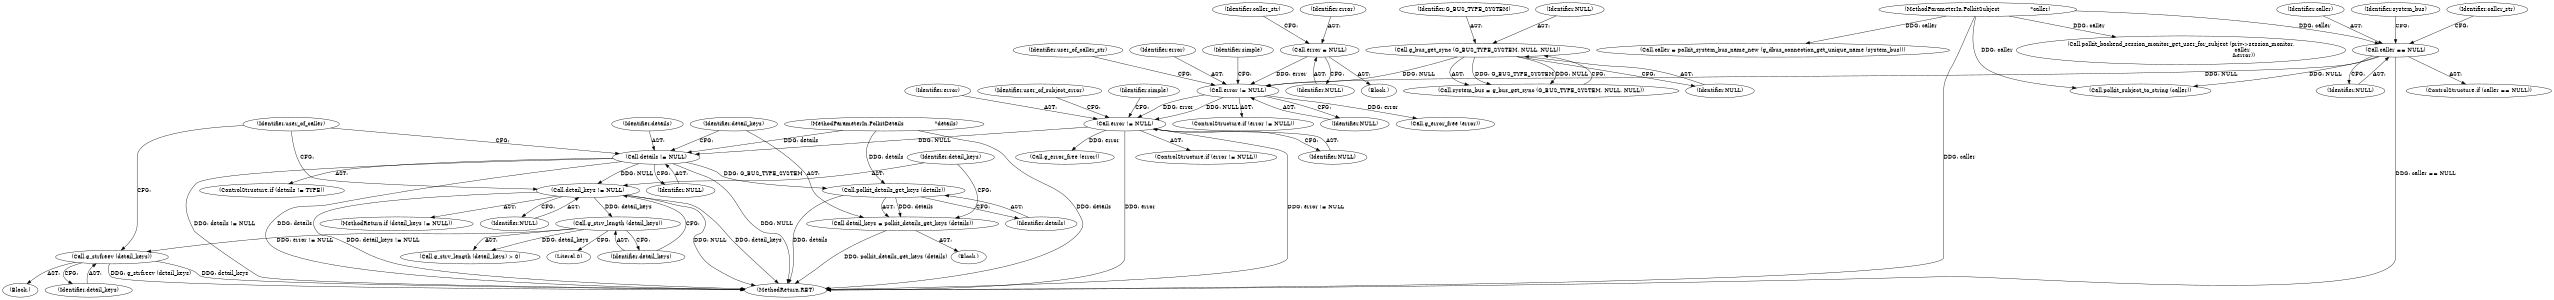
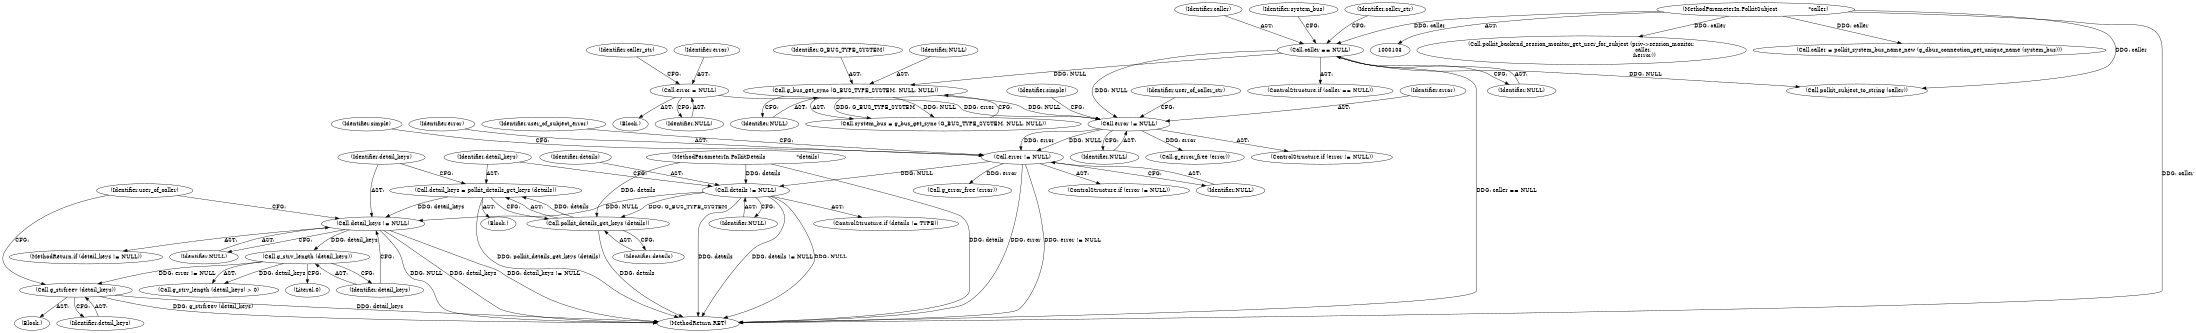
none -> (1390, 50)
none -> (1098, 68)
(473, 141) -> none
none -> (418, 204)
none -> (516, 213)
